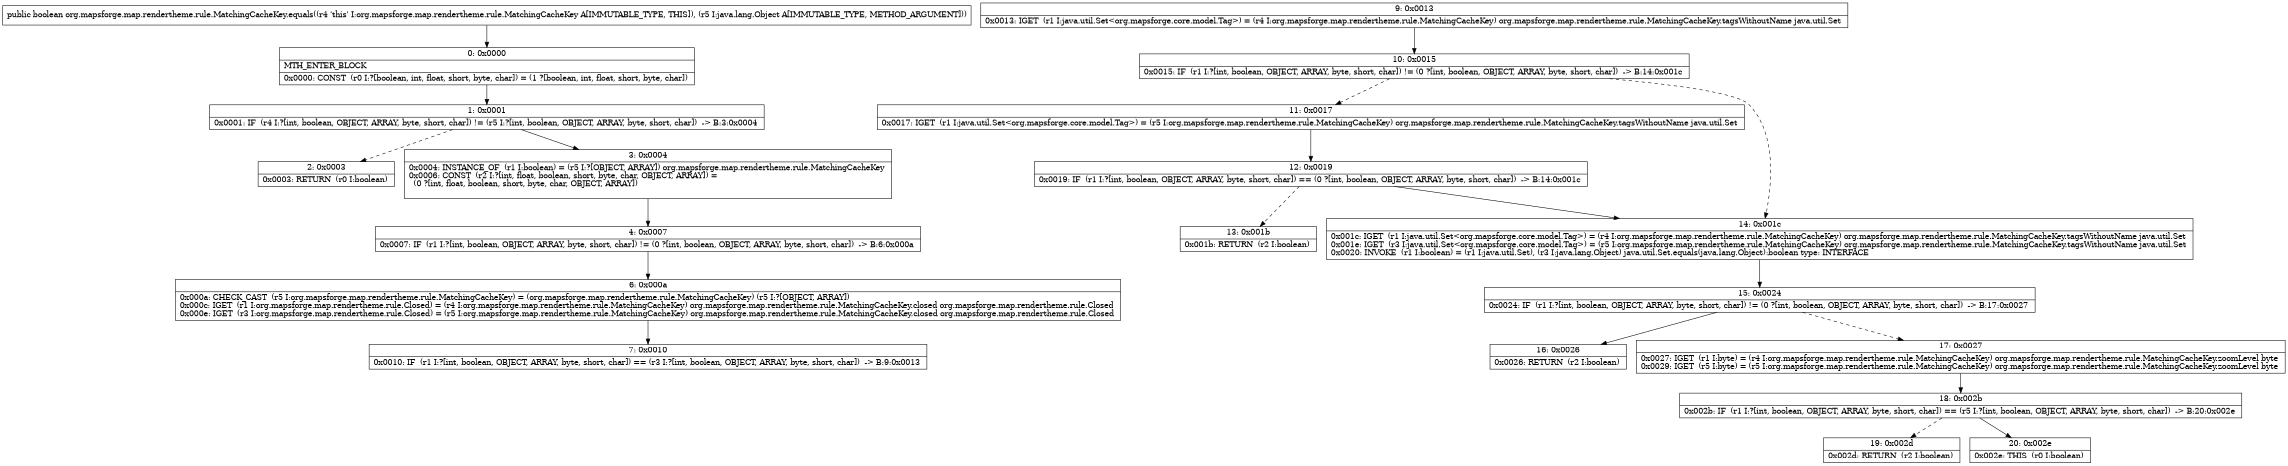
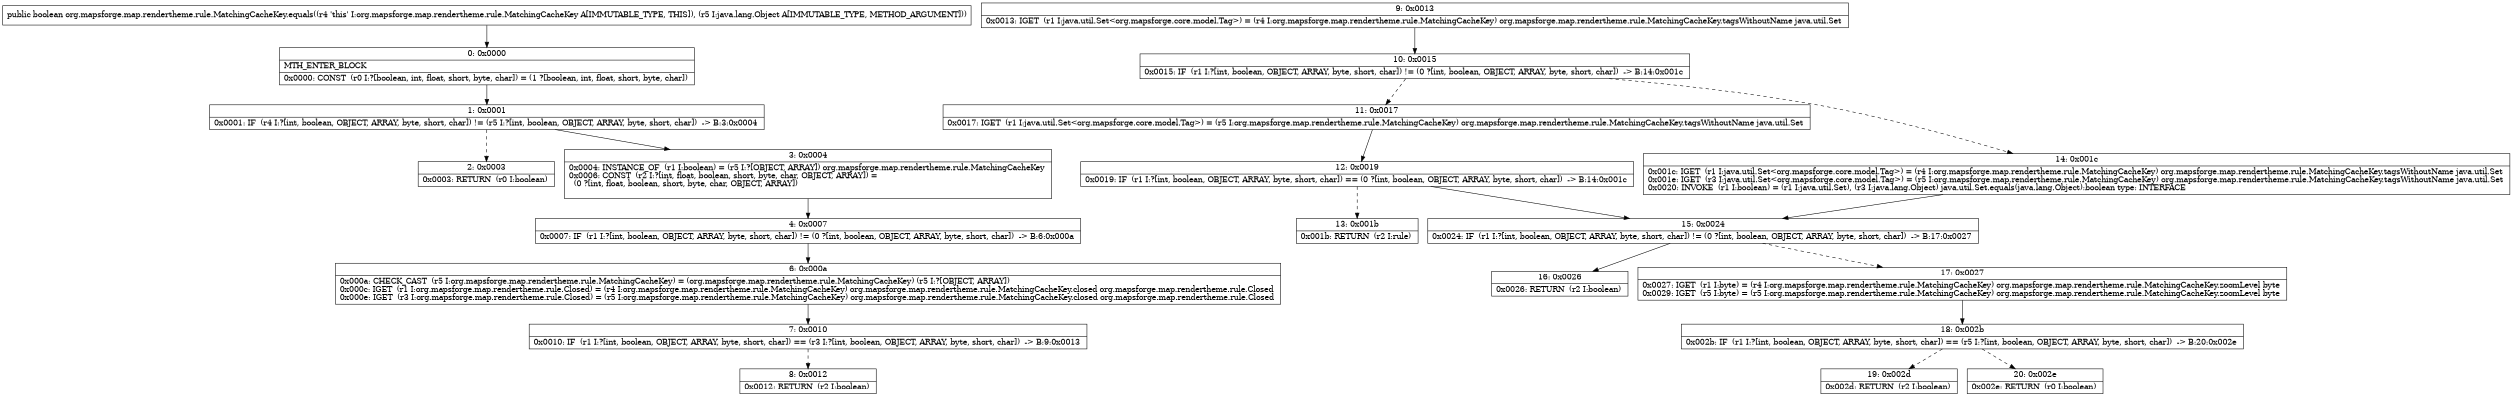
(1504, 202) -> (1527, 202)
(1248, 245) -> (1357, 237)
none -> (808, 381)
(1993, 426) -> (1996, 357)
(2030, 456) -> (2035, 387)
